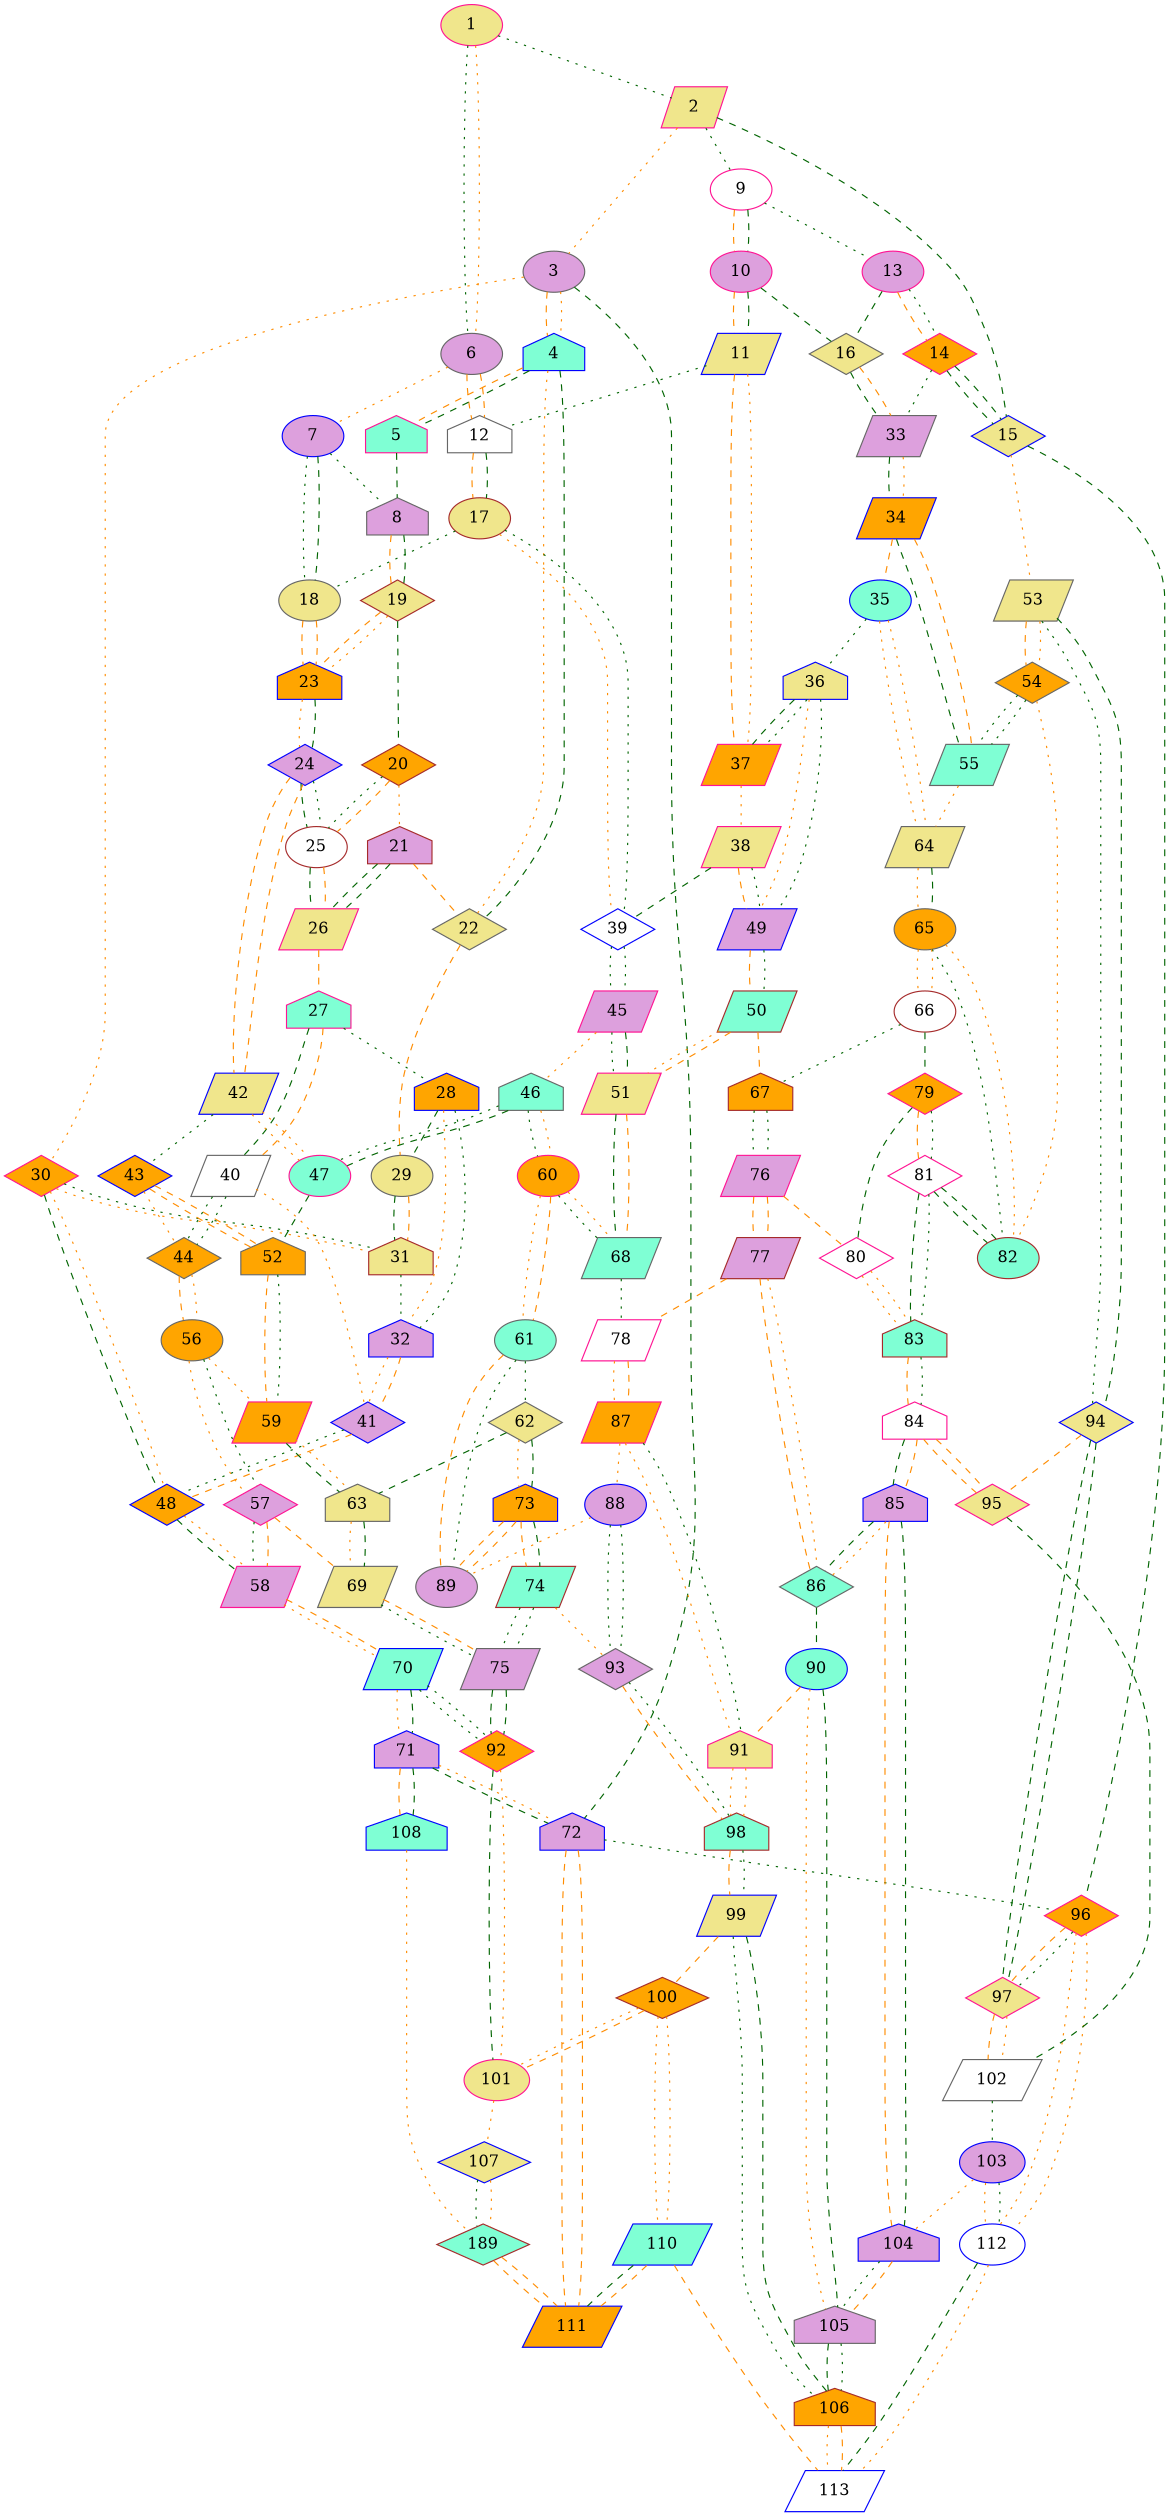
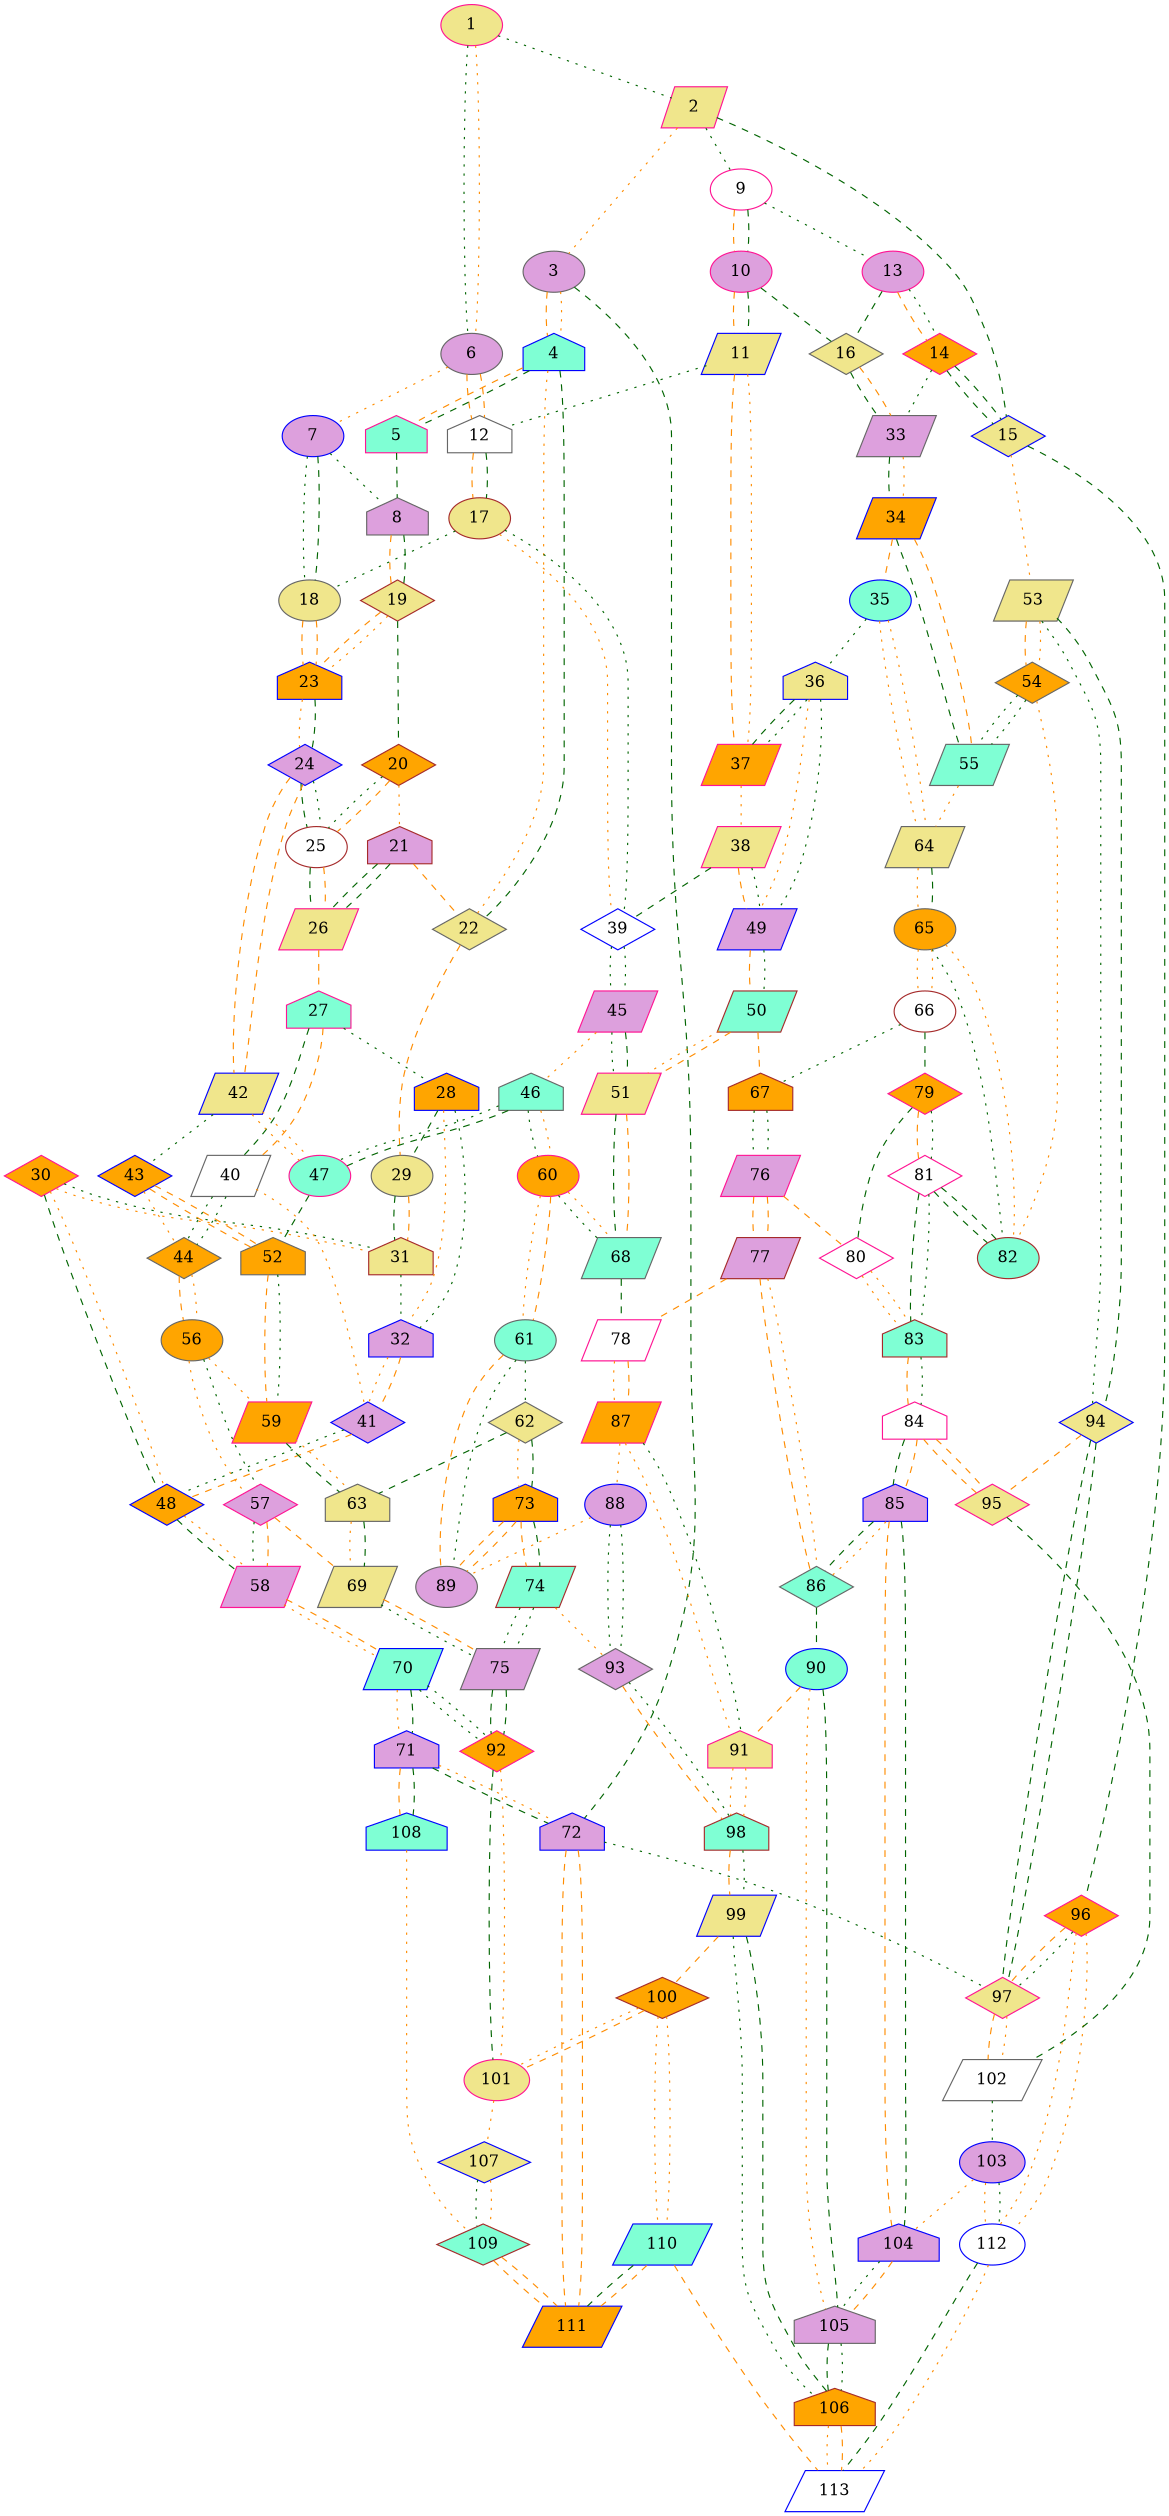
(105, 572) -> none
(621, 1299) -> (621, 1299)
(818, 1873) -> (790, 1897)
(483, 2245) -> (483, 2245)
